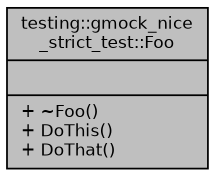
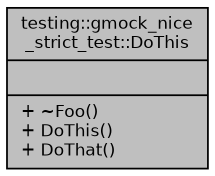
(107, 43) -> (107, 43)
